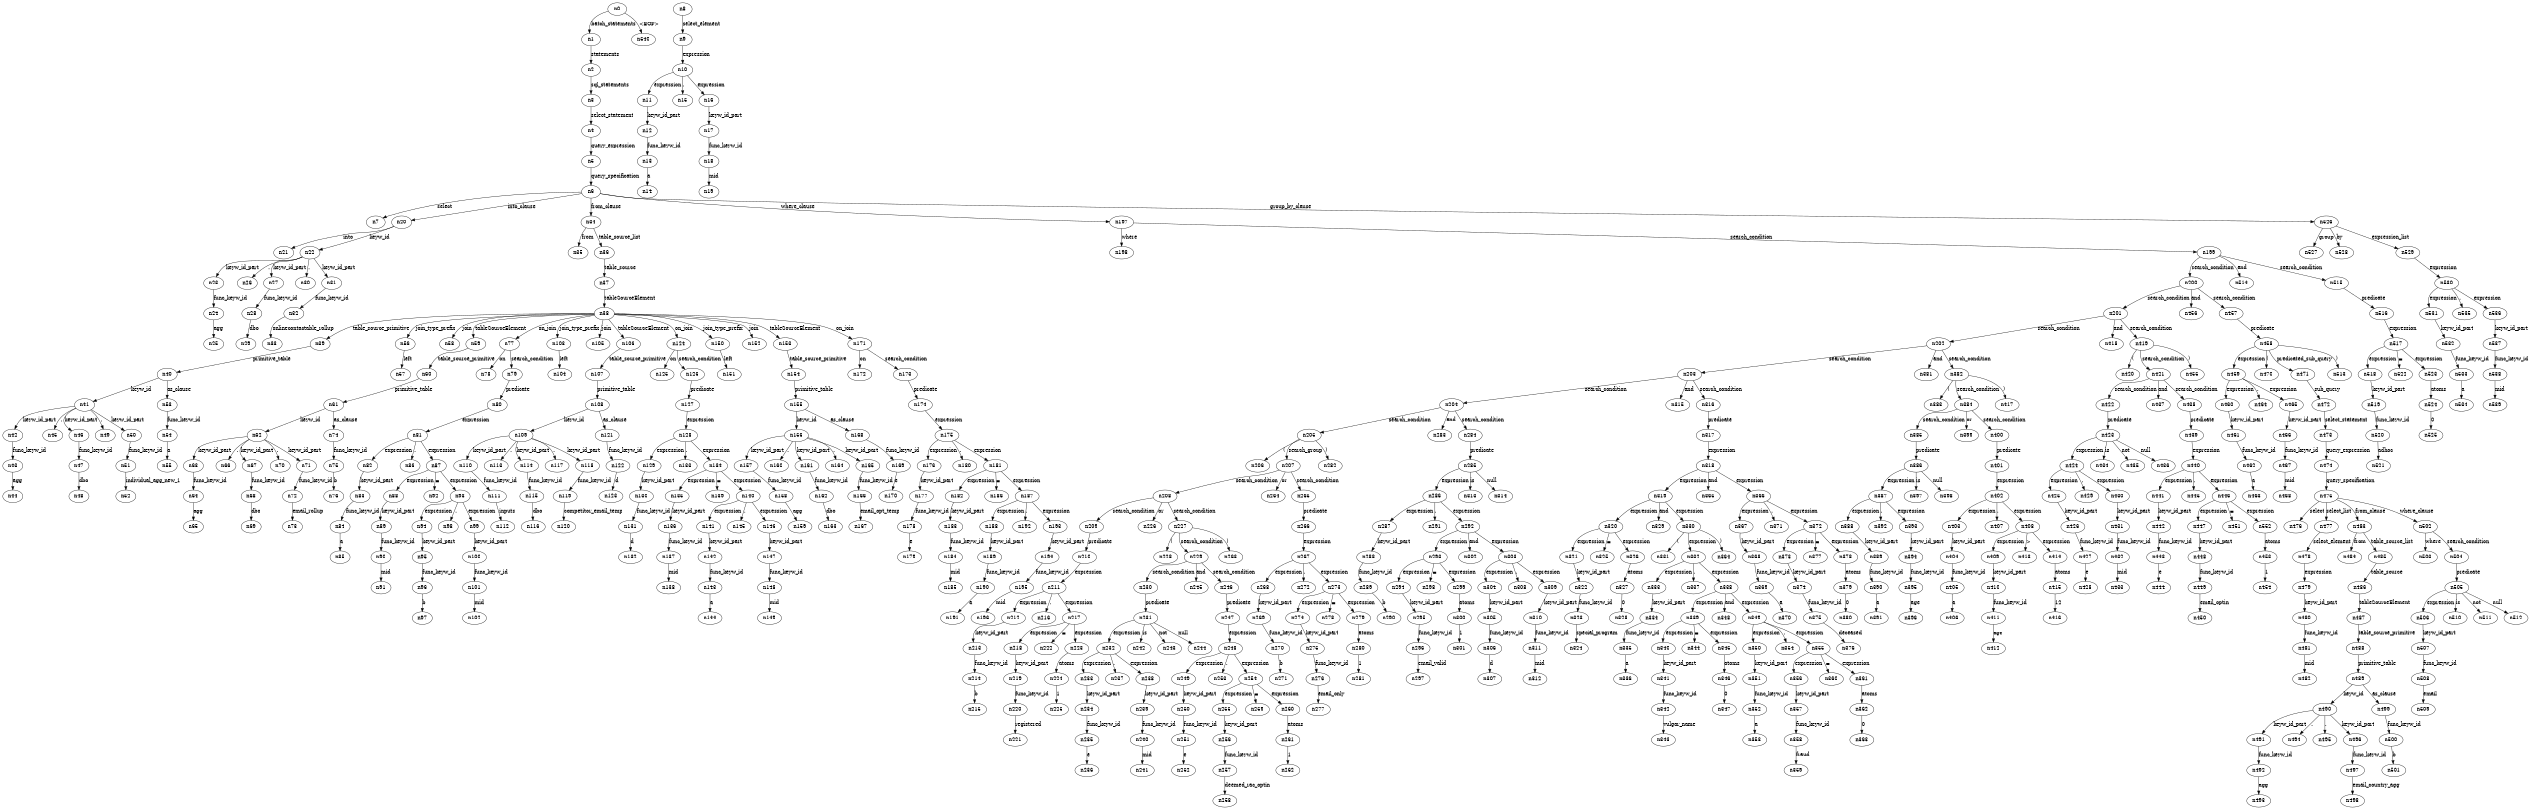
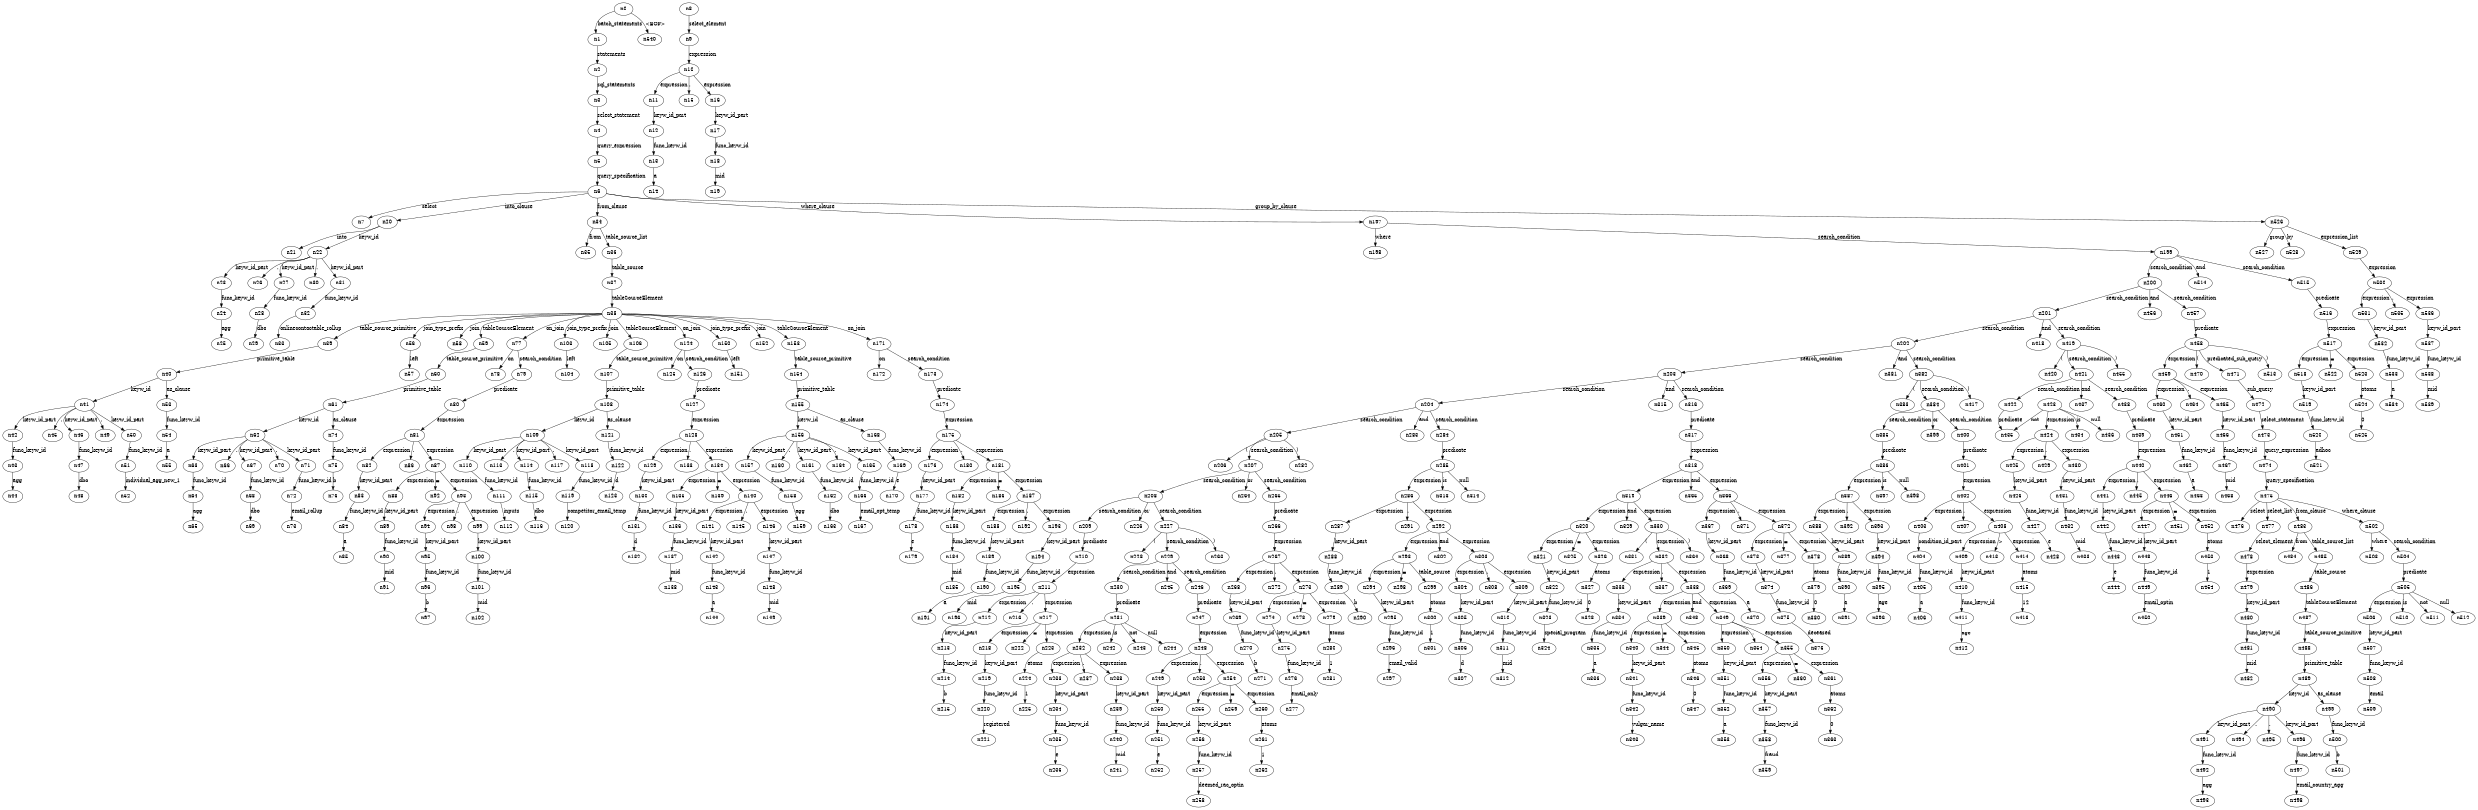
(2108, 418) -> (1999, 418)
(1306, 451) -> (1272, 451)
(2265, 527) -> (2207, 527)
(1969, 542) -> (1940, 542)
(1462, 572) -> (1435, 572)
